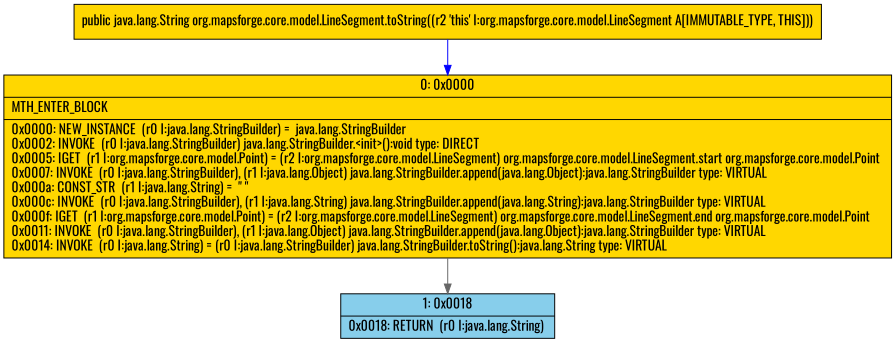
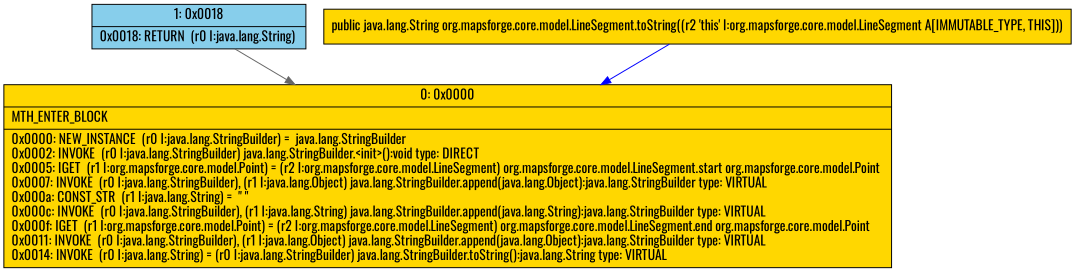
(448, 271) -> (261, 64)
